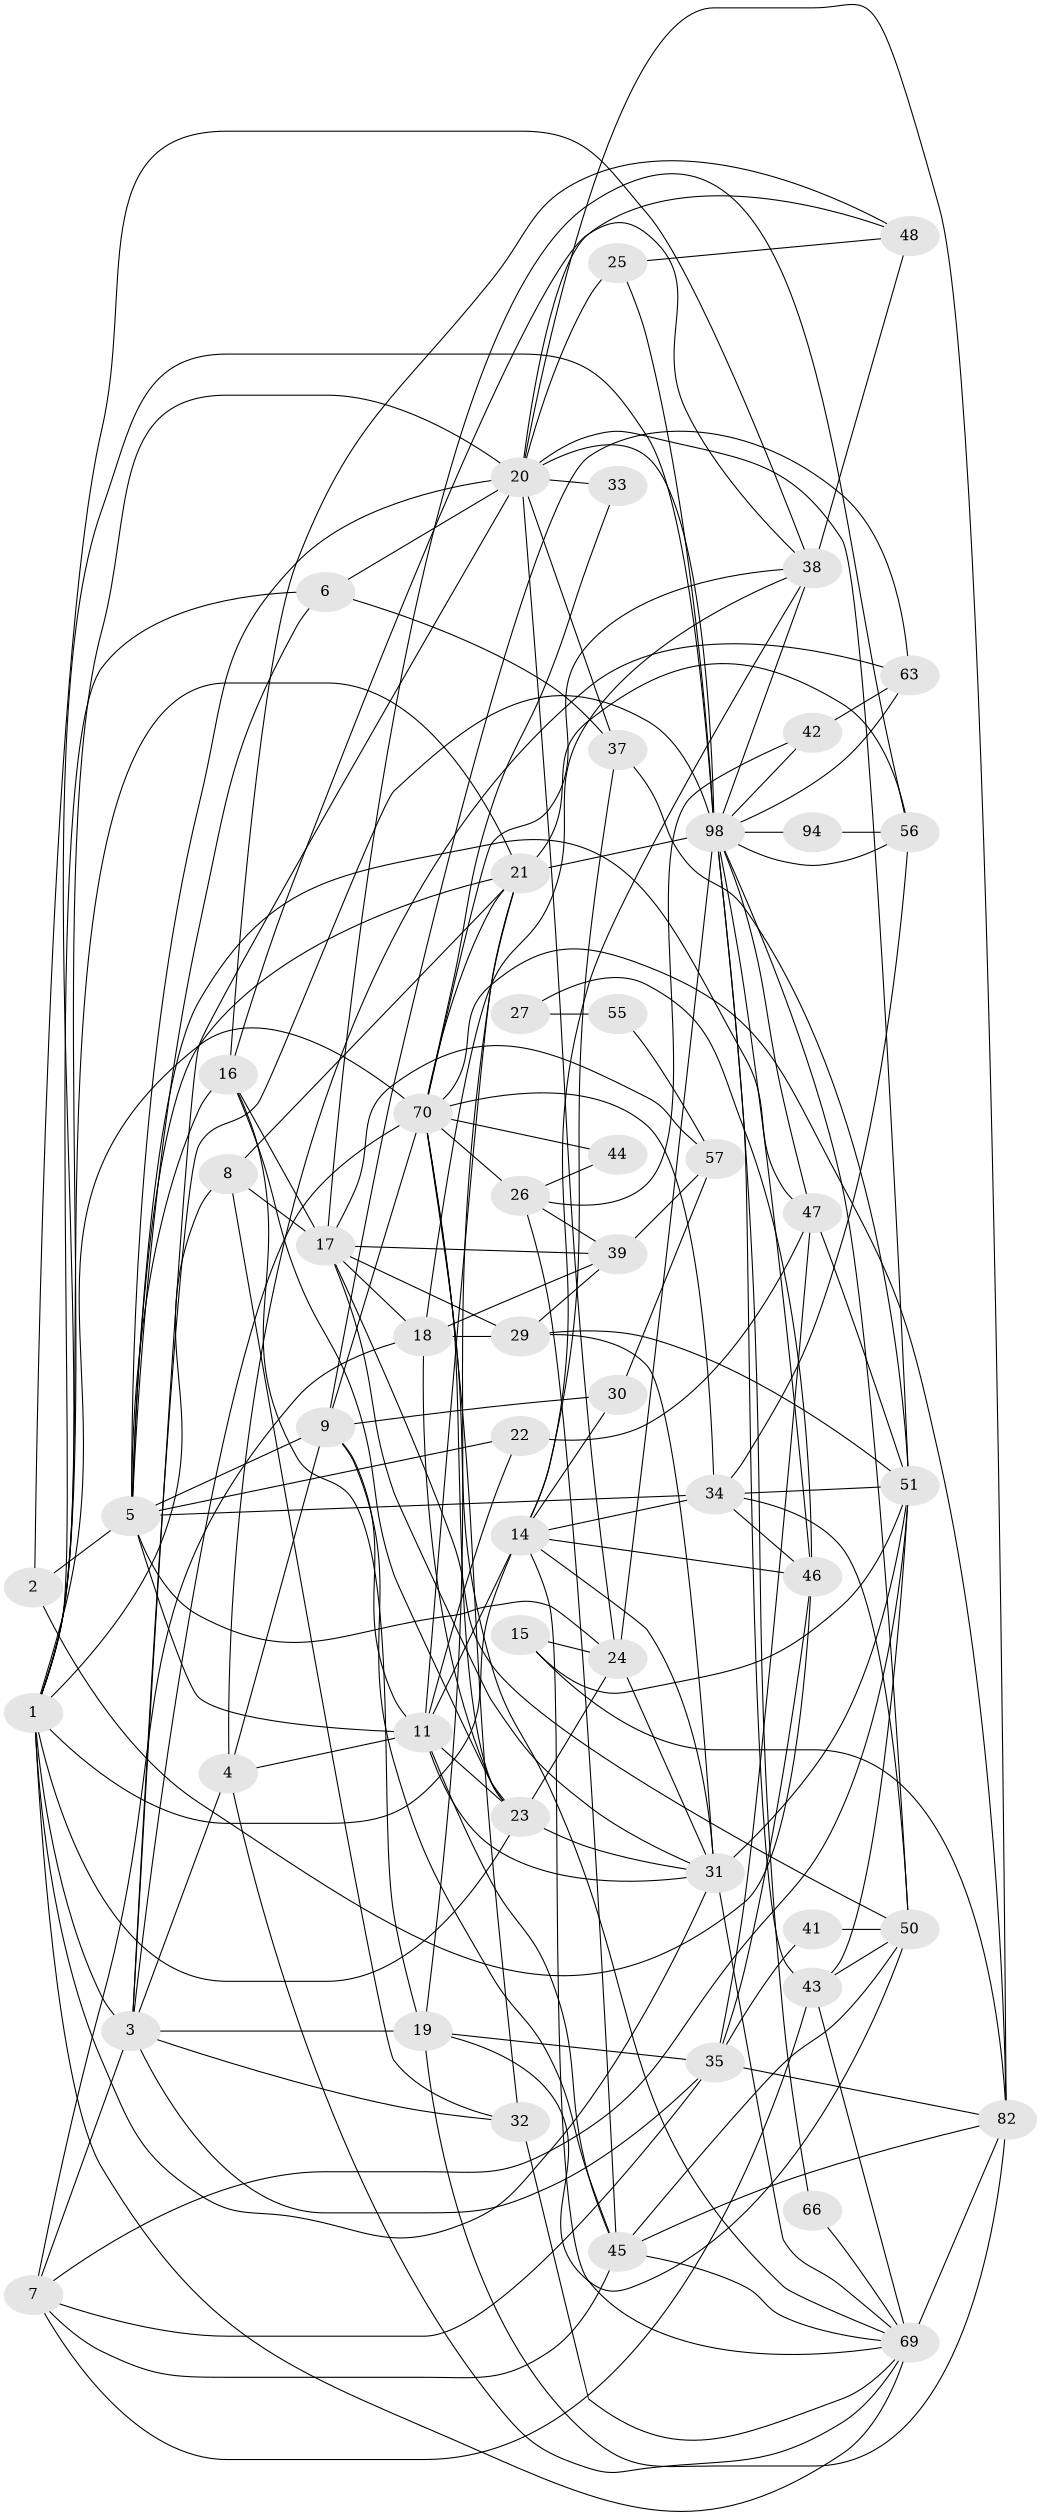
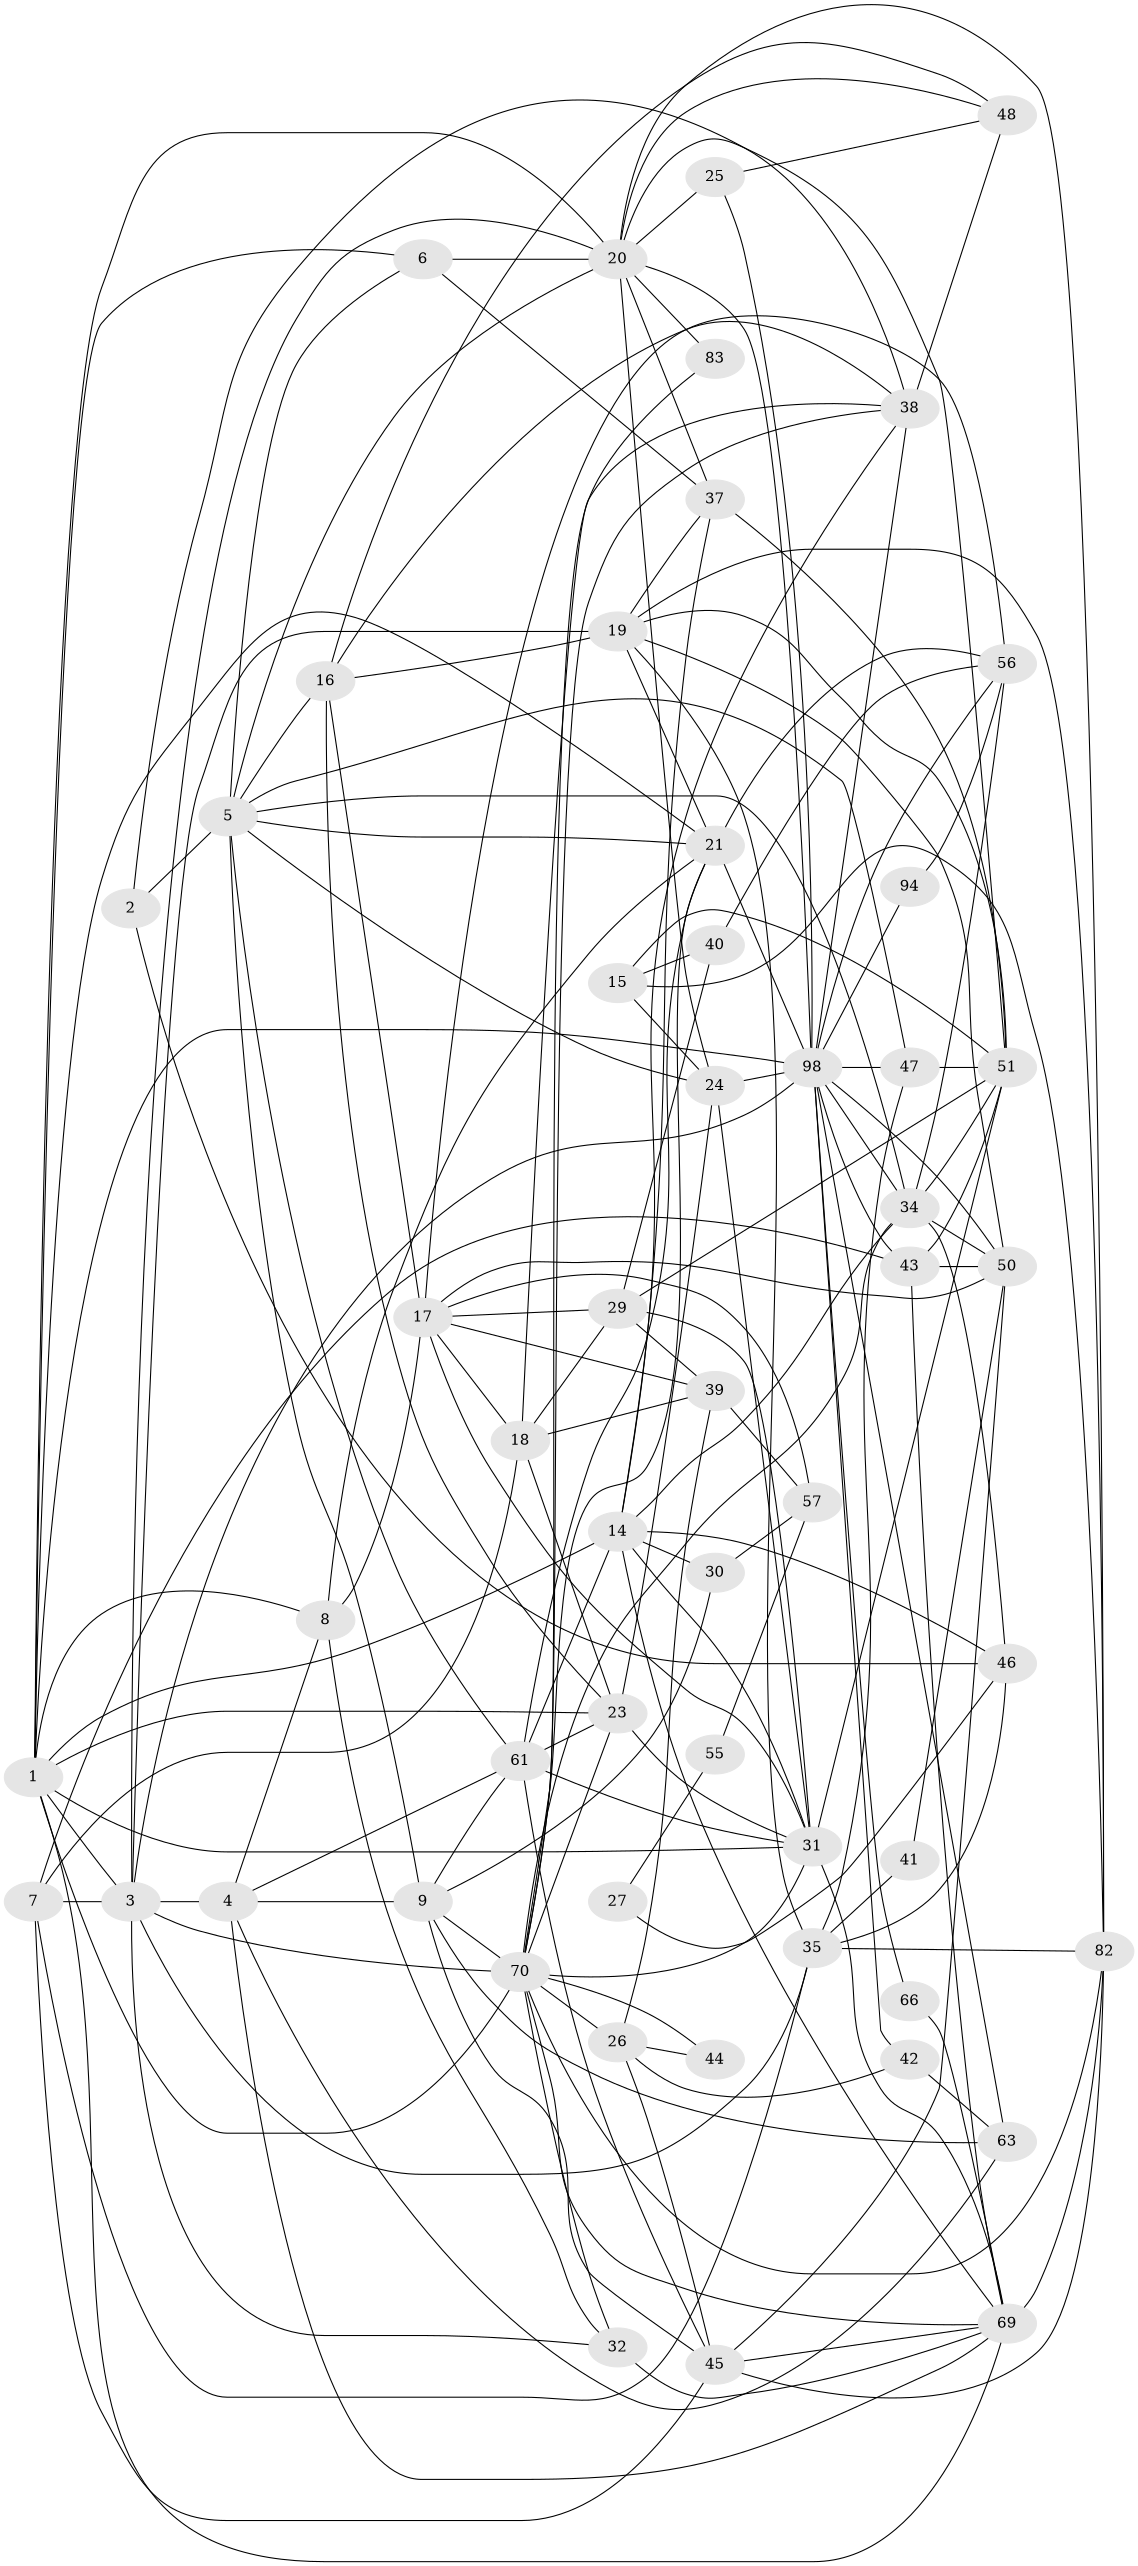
(618, 486) -> (715, 359)
none -> (664, 564)
none -> (715, 945)
(770, 1186) -> (861, 1138)
(520, 1436) -> none
(423, 1732) -> (520, 1761)
none -> (277, 1761)
none -> (698, 1963)
(623, 2101) -> (907, 756)
